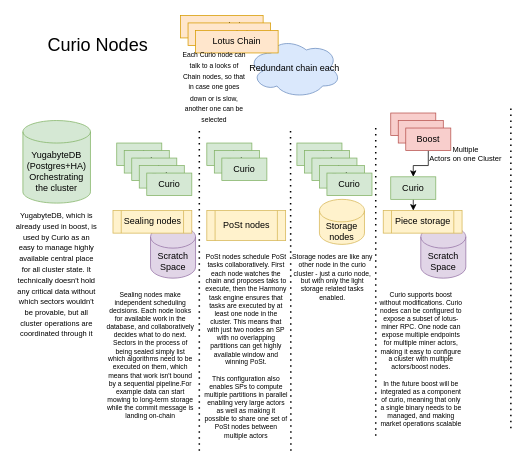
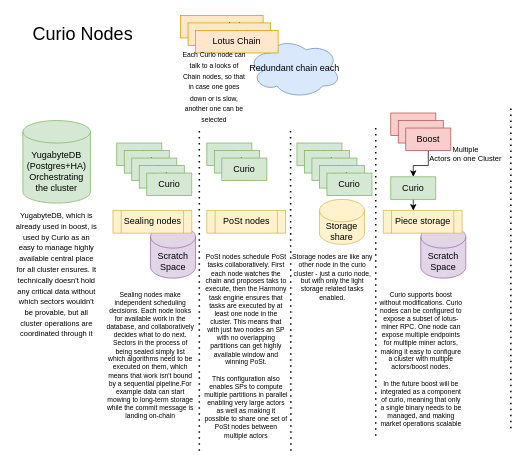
(98, 45) -> (83, 34)
(246, 225) -> (246, 222)
(342, 231) -> (342, 231)
(57, 274) -> (57, 274)
